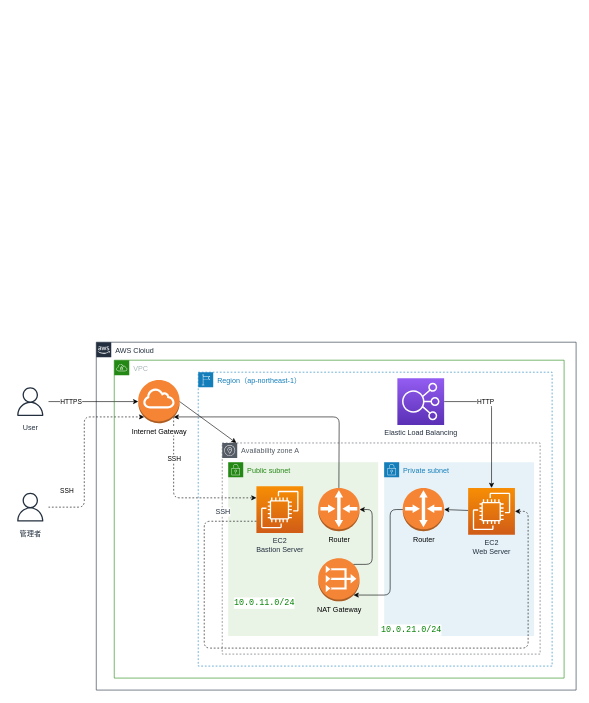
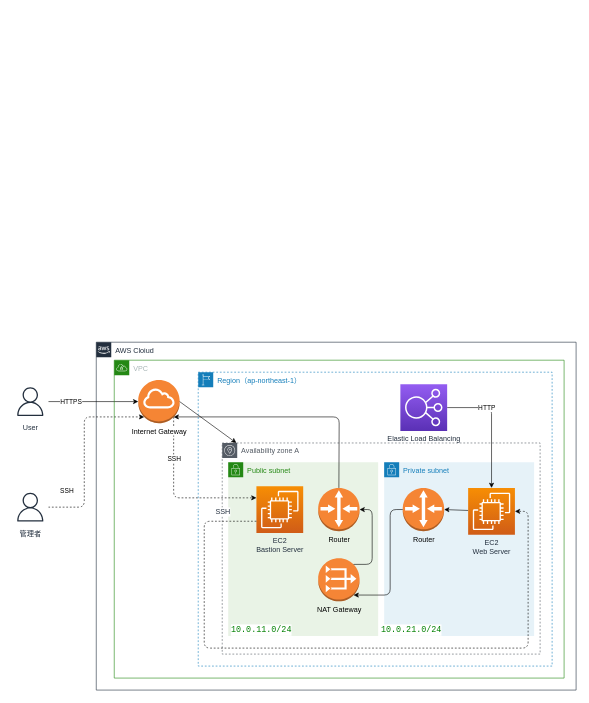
(421, 402) -> (424, 408)
(264, 603) -> (261, 630)
